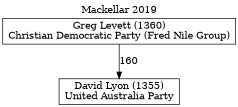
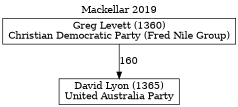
(119, 92) -> (119, 92)
